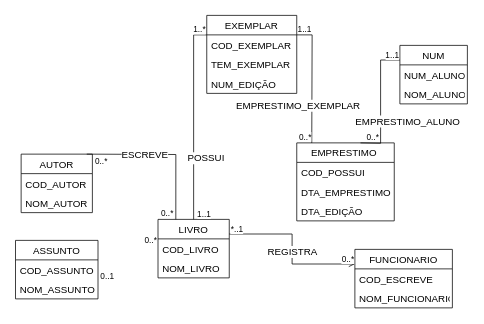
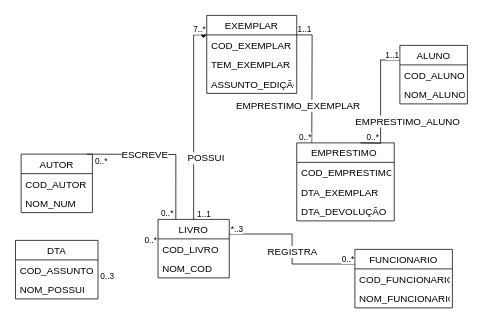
(199, 29) -> (199, 29)
(203, 35) -> (200, 35)
(433, 56) -> (433, 56)
(428, 76) -> (428, 76)
(238, 85) -> (249, 85)
(328, 173) -> (339, 173)
(339, 193) -> (334, 193)
(50, 204) -> (44, 204)
(328, 212) -> (336, 212)
(236, 229) -> (236, 229)
(56, 251) -> (56, 251)
(349, 264) -> (349, 264)
(187, 269) -> (181, 269)
(107, 276) -> (107, 276)
(389, 280) -> (400, 280)
(50, 290) -> (47, 290)
